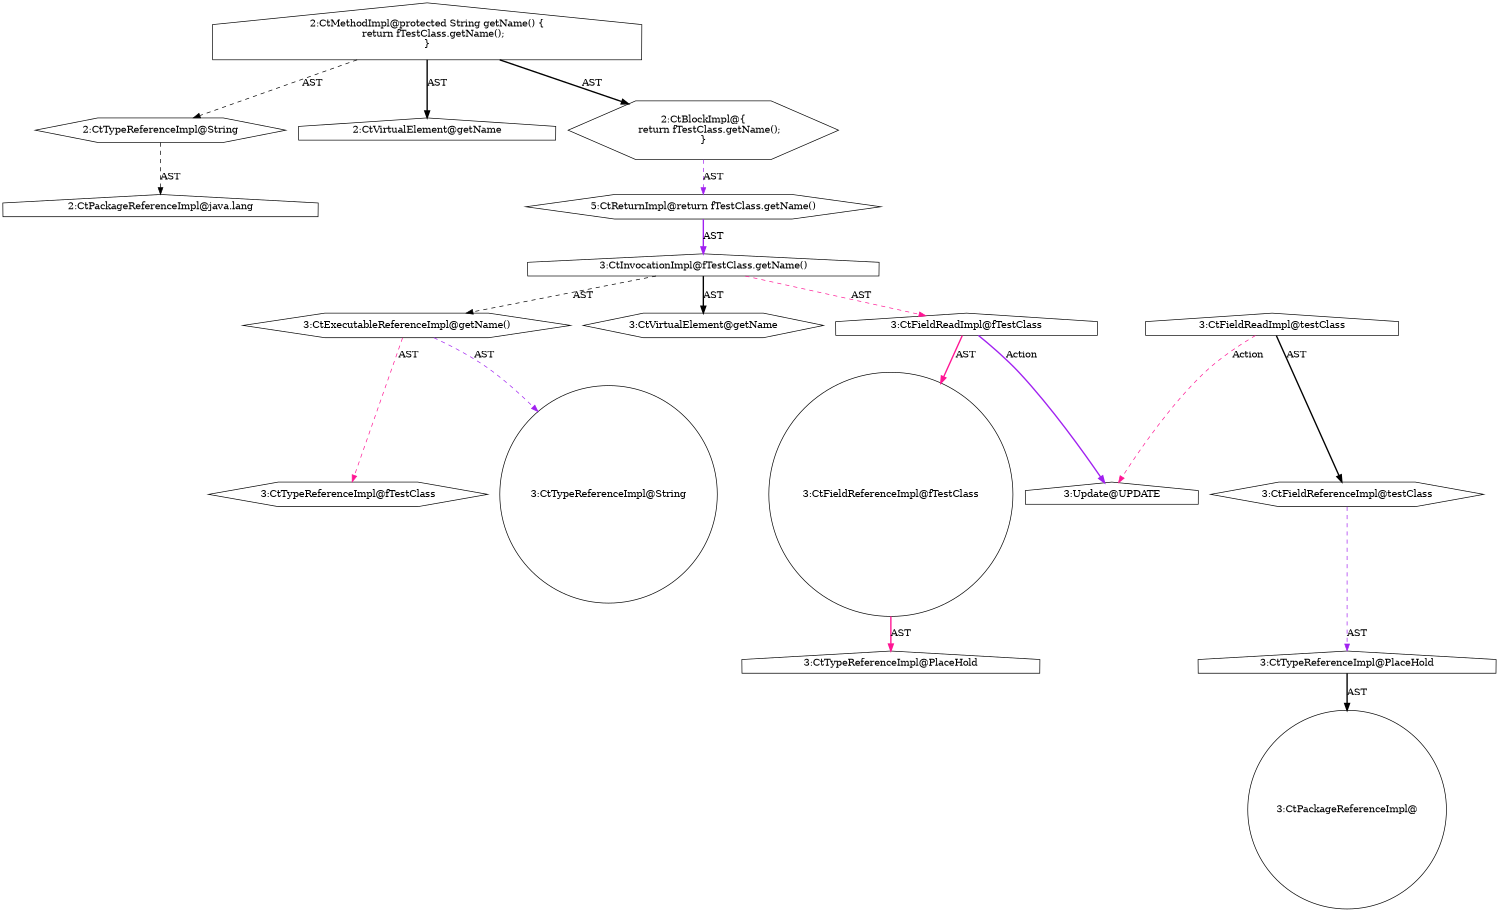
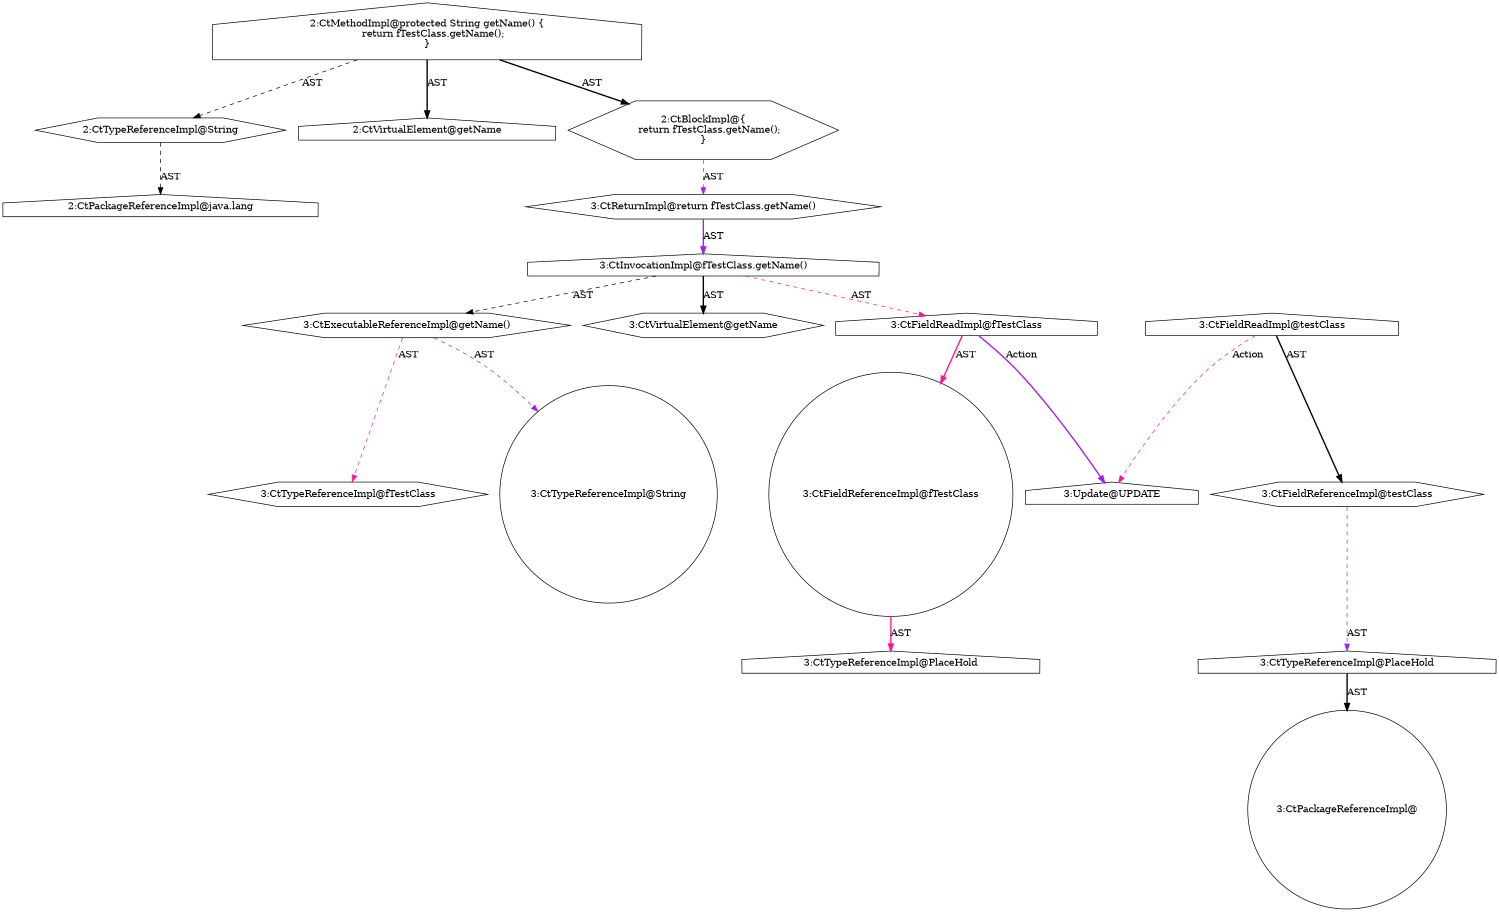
(703, 207) -> (703, 207)
